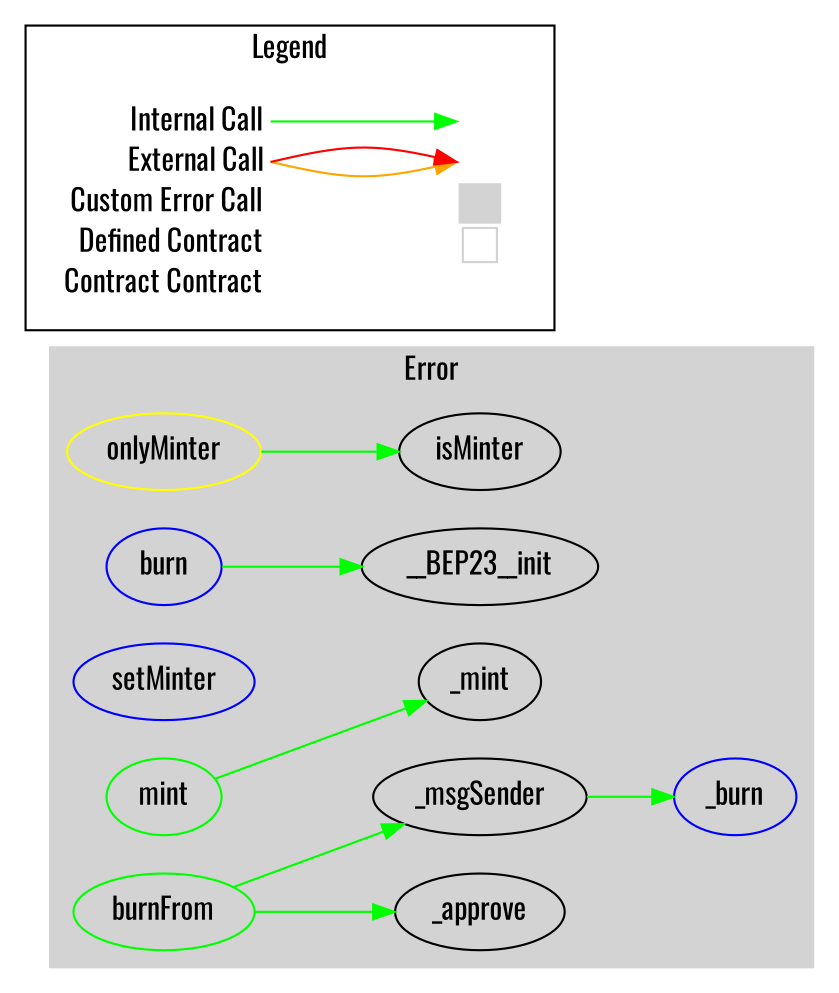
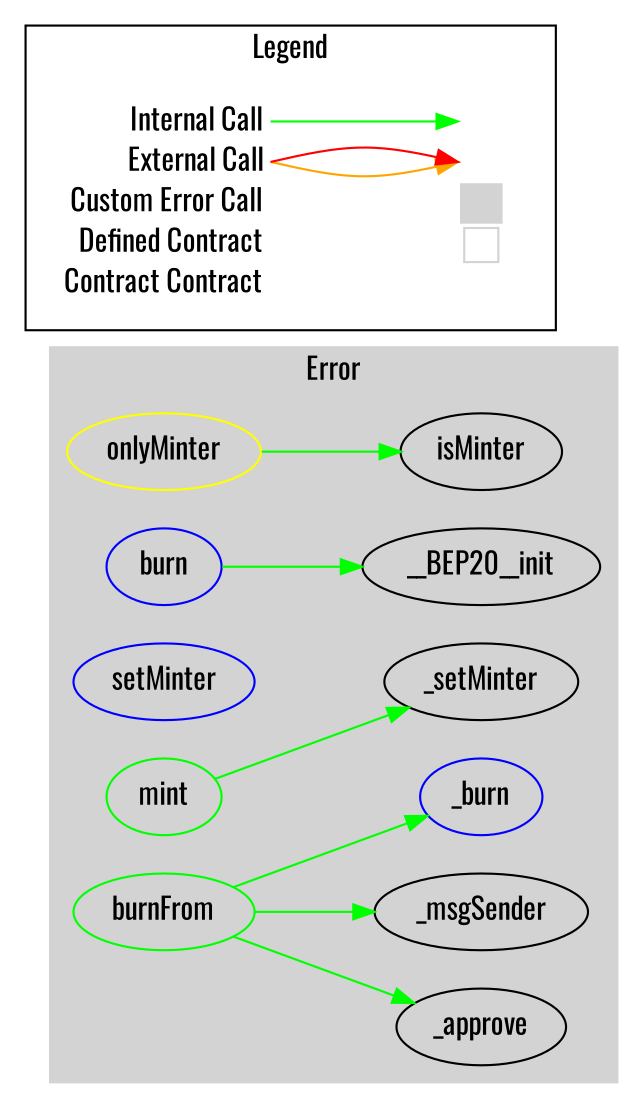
(480, 567) -> (481, 567)
(480, 682) -> (481, 682)
(620, 797) -> (320, 855)
